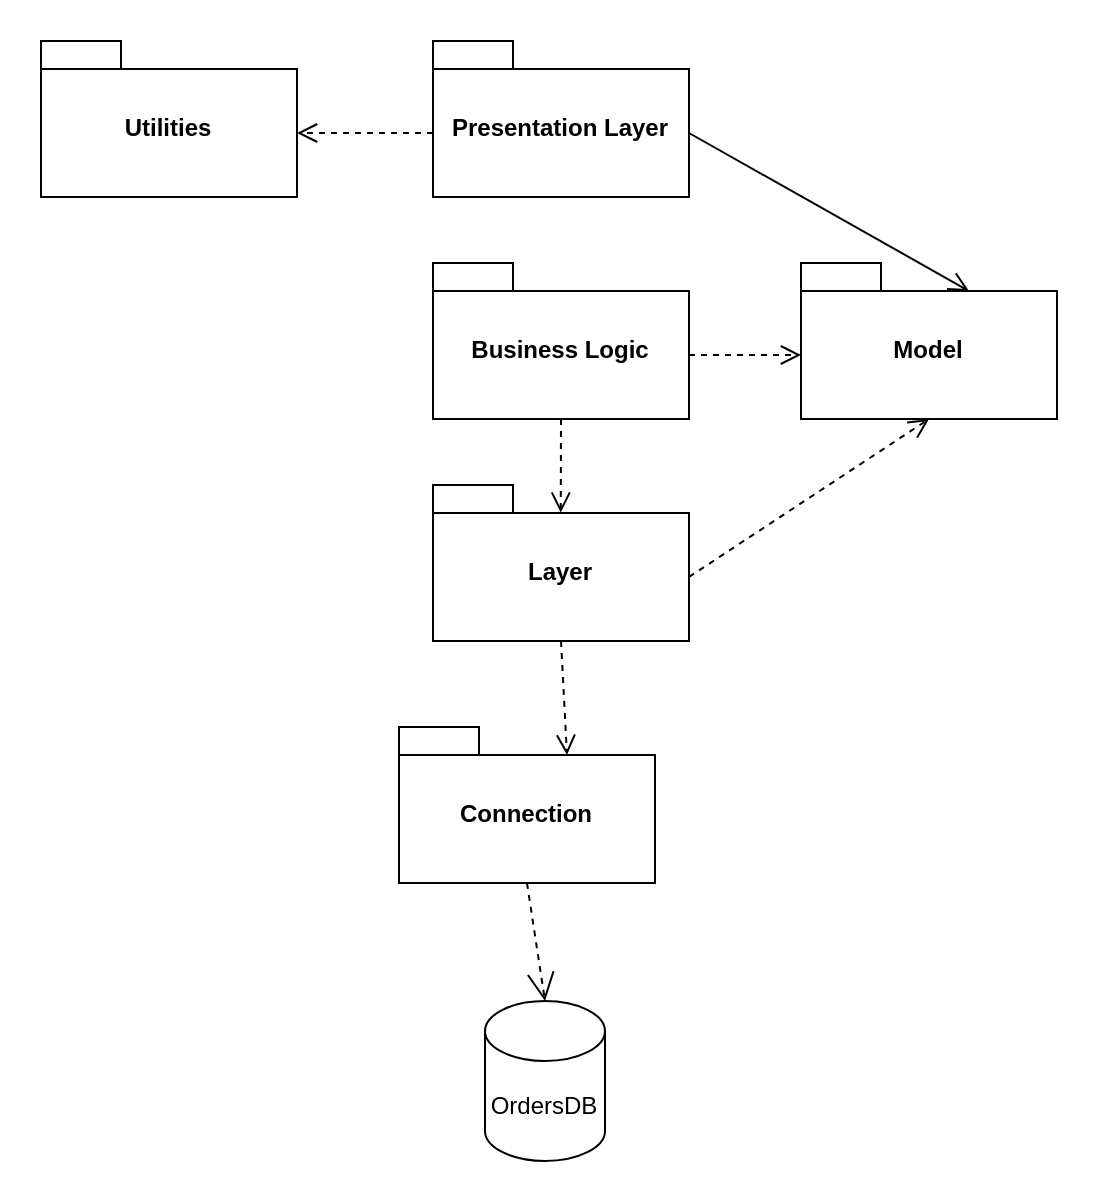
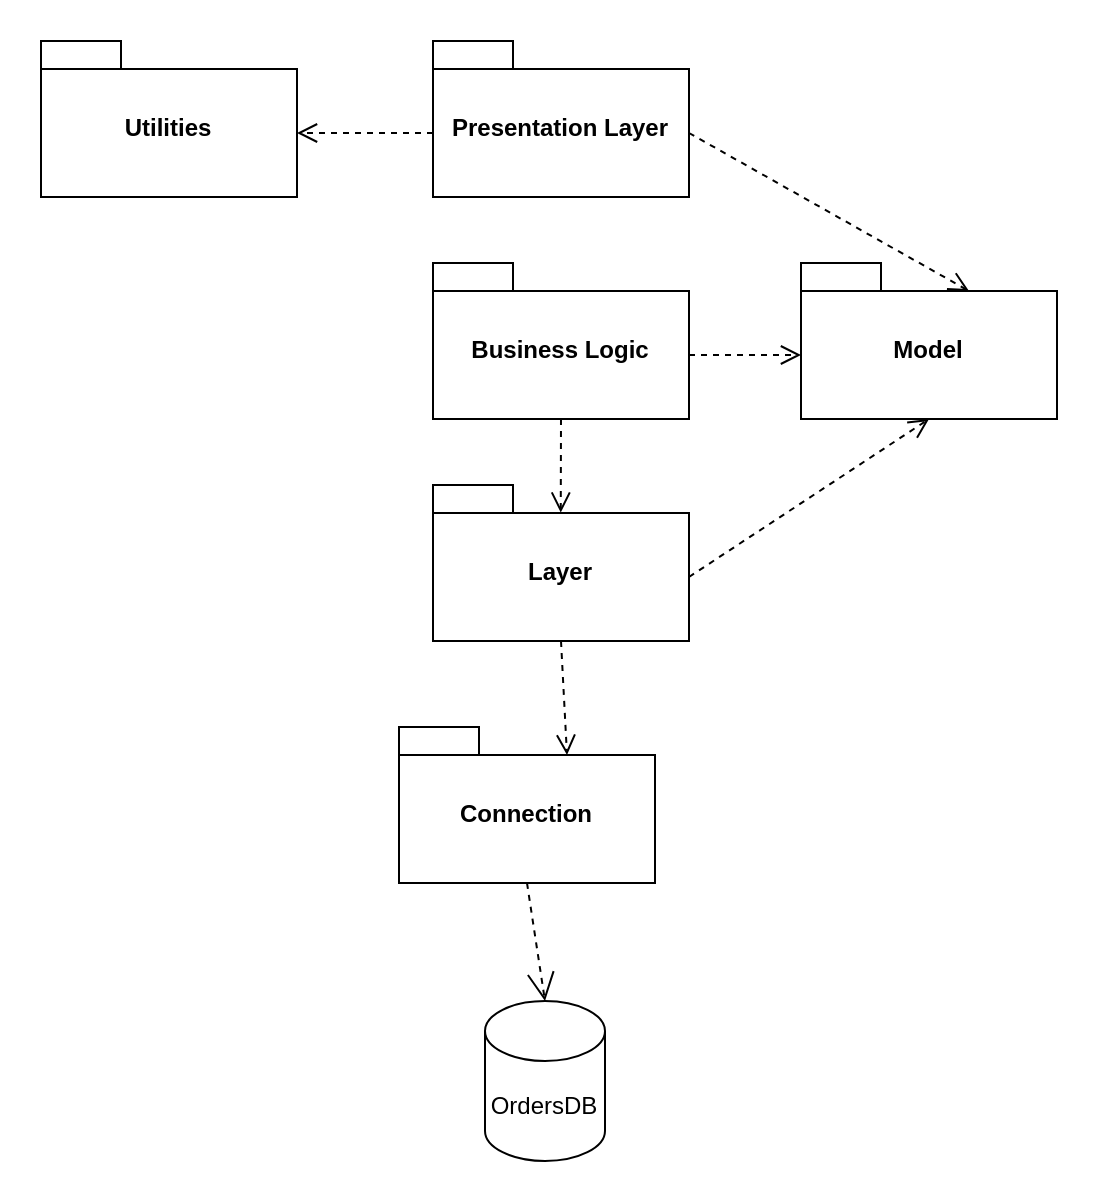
(826, 210) -> (826, 210)
